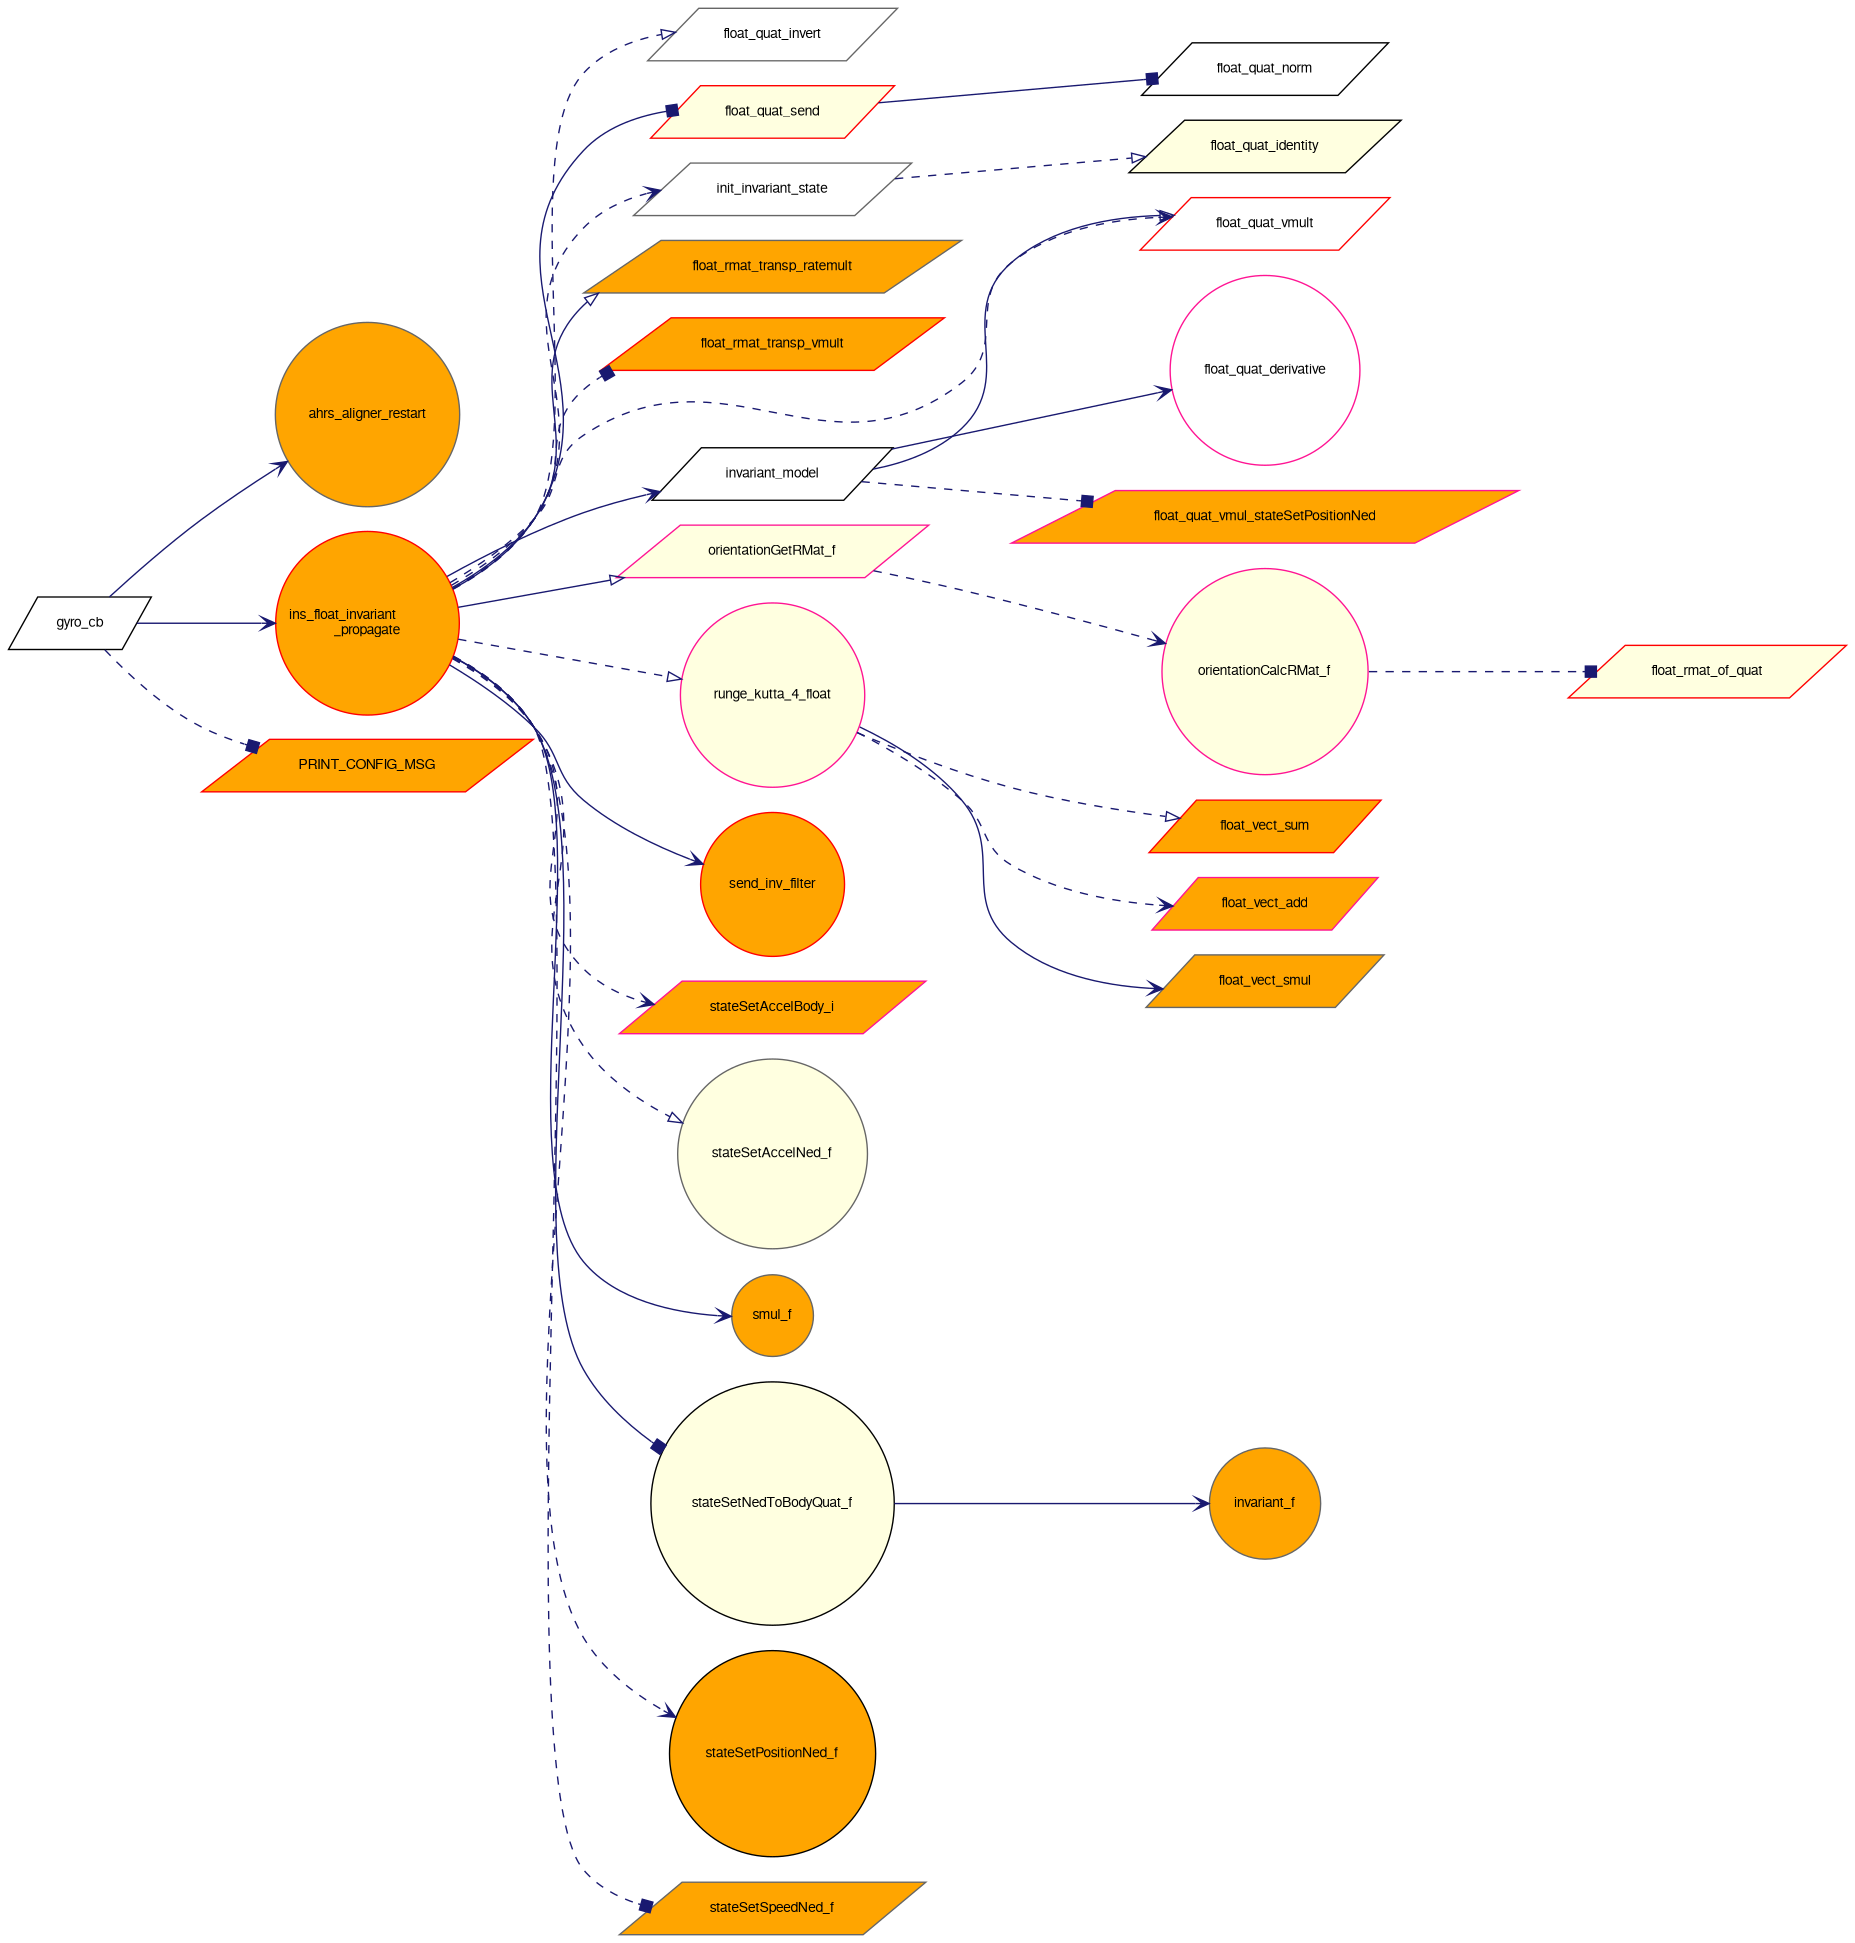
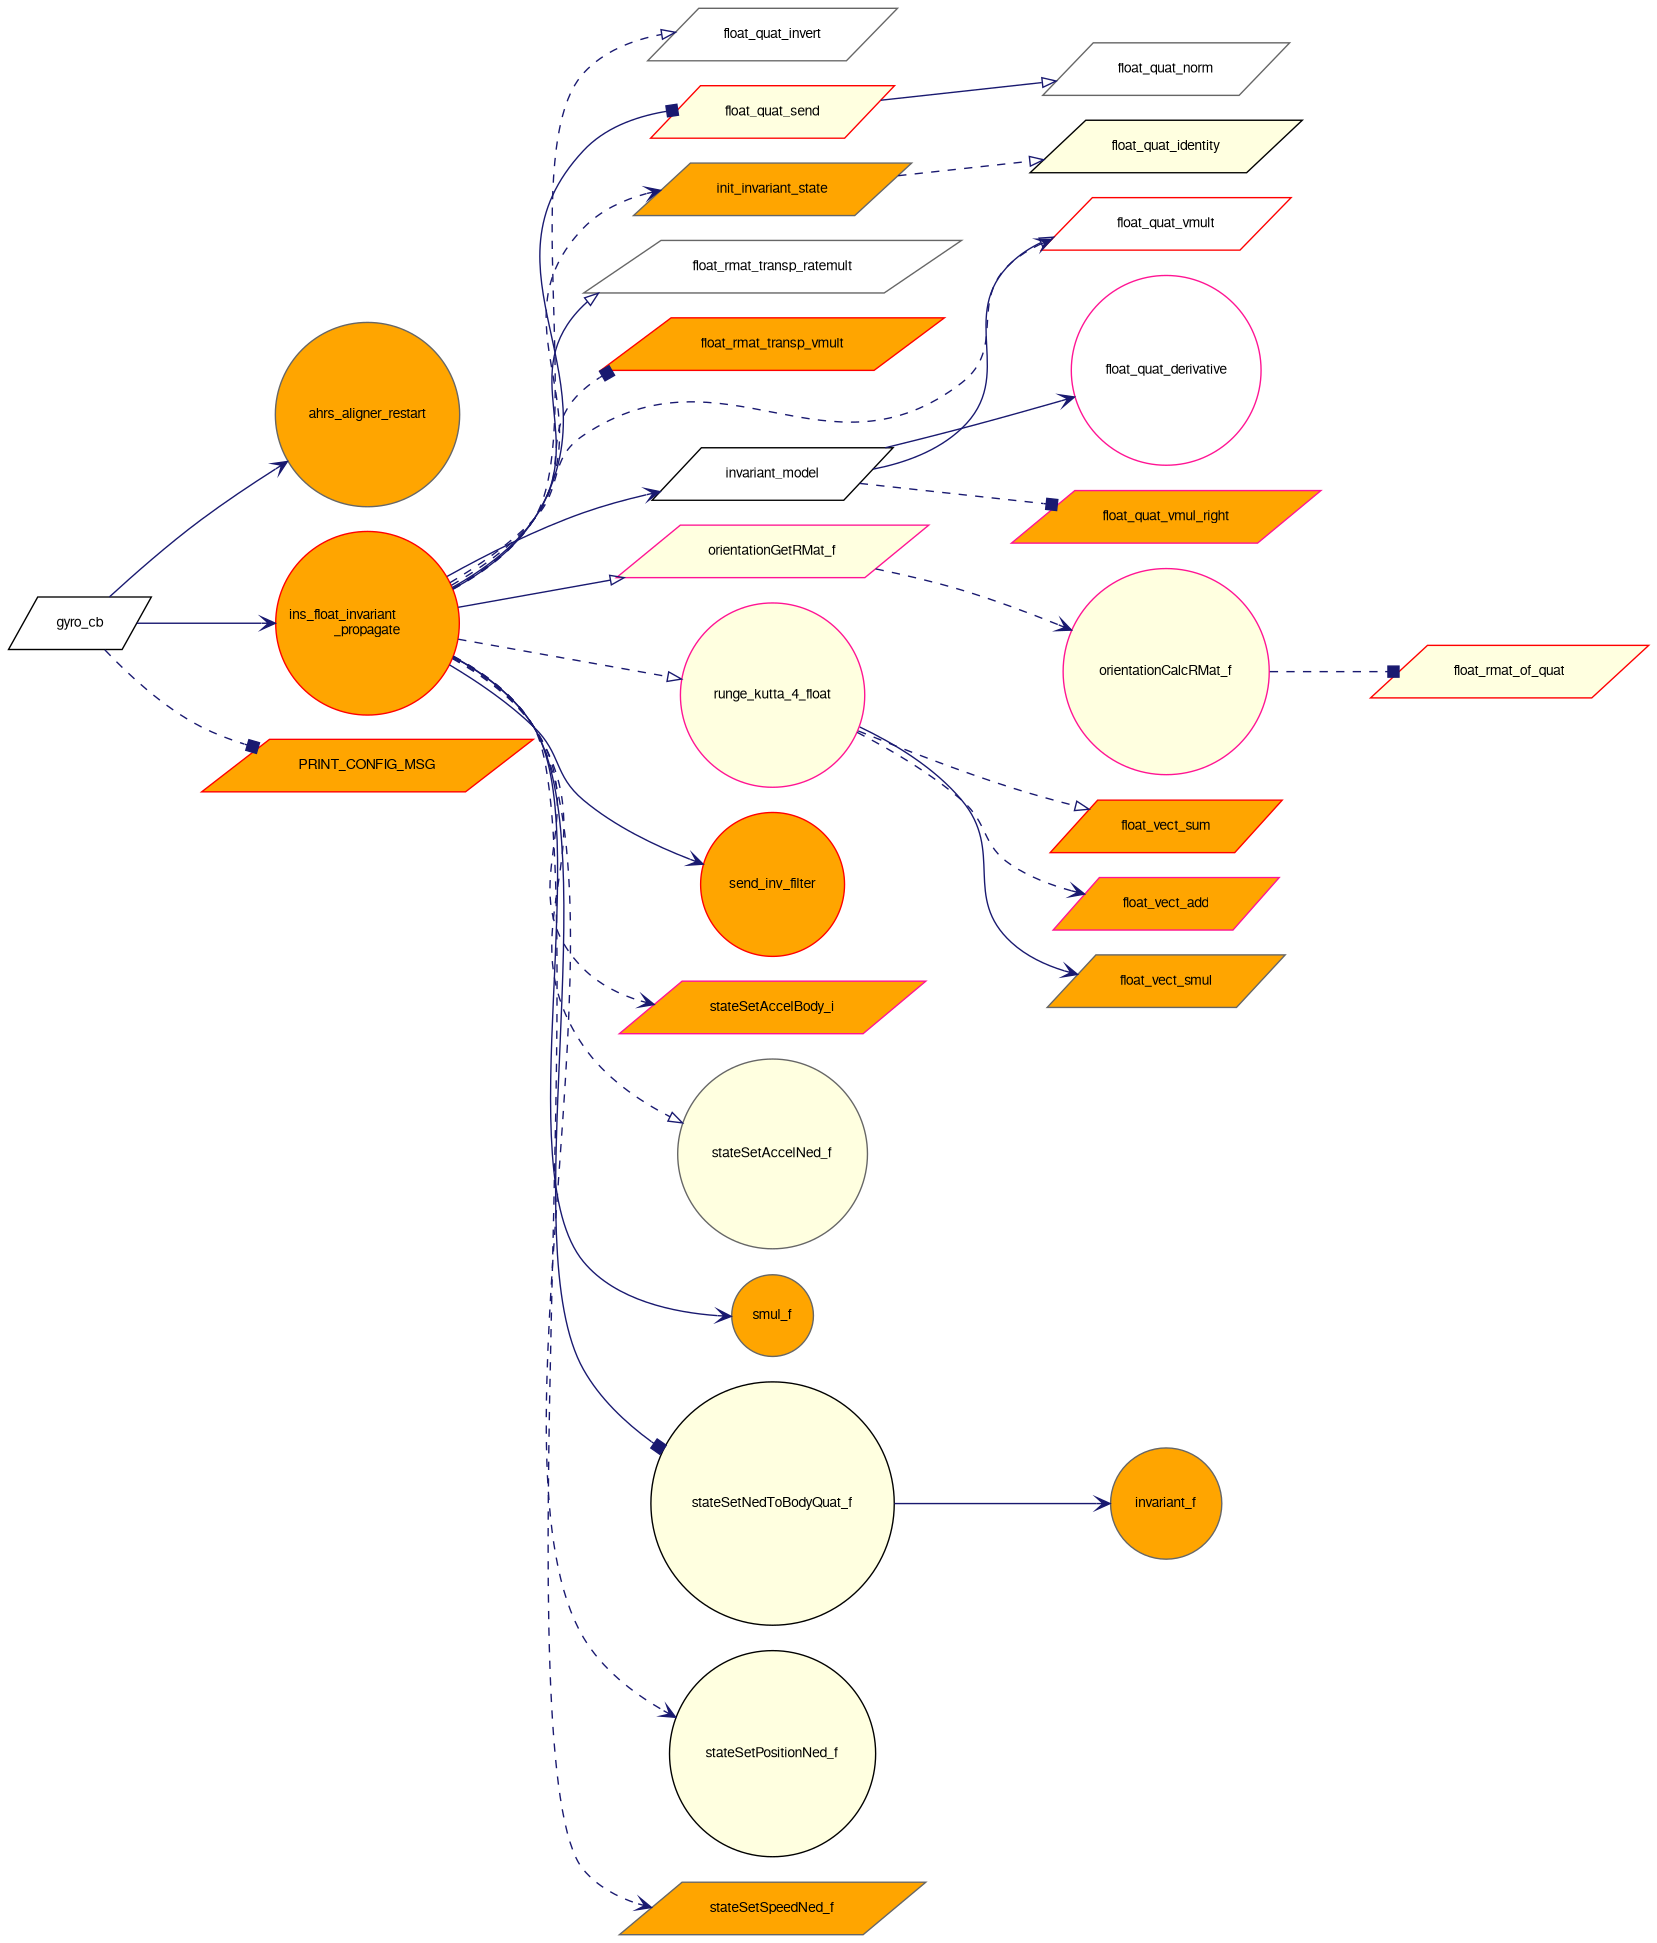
(1265, 69) -> (1166, 69)
(1011, 91) -> (961, 91)
(773, 189) -> (773, 189)
(773, 267) -> (773, 267)
(1265, 517) -> (1166, 517)
(549, 1575) -> (549, 1575)
(773, 1754) -> (773, 1754)
